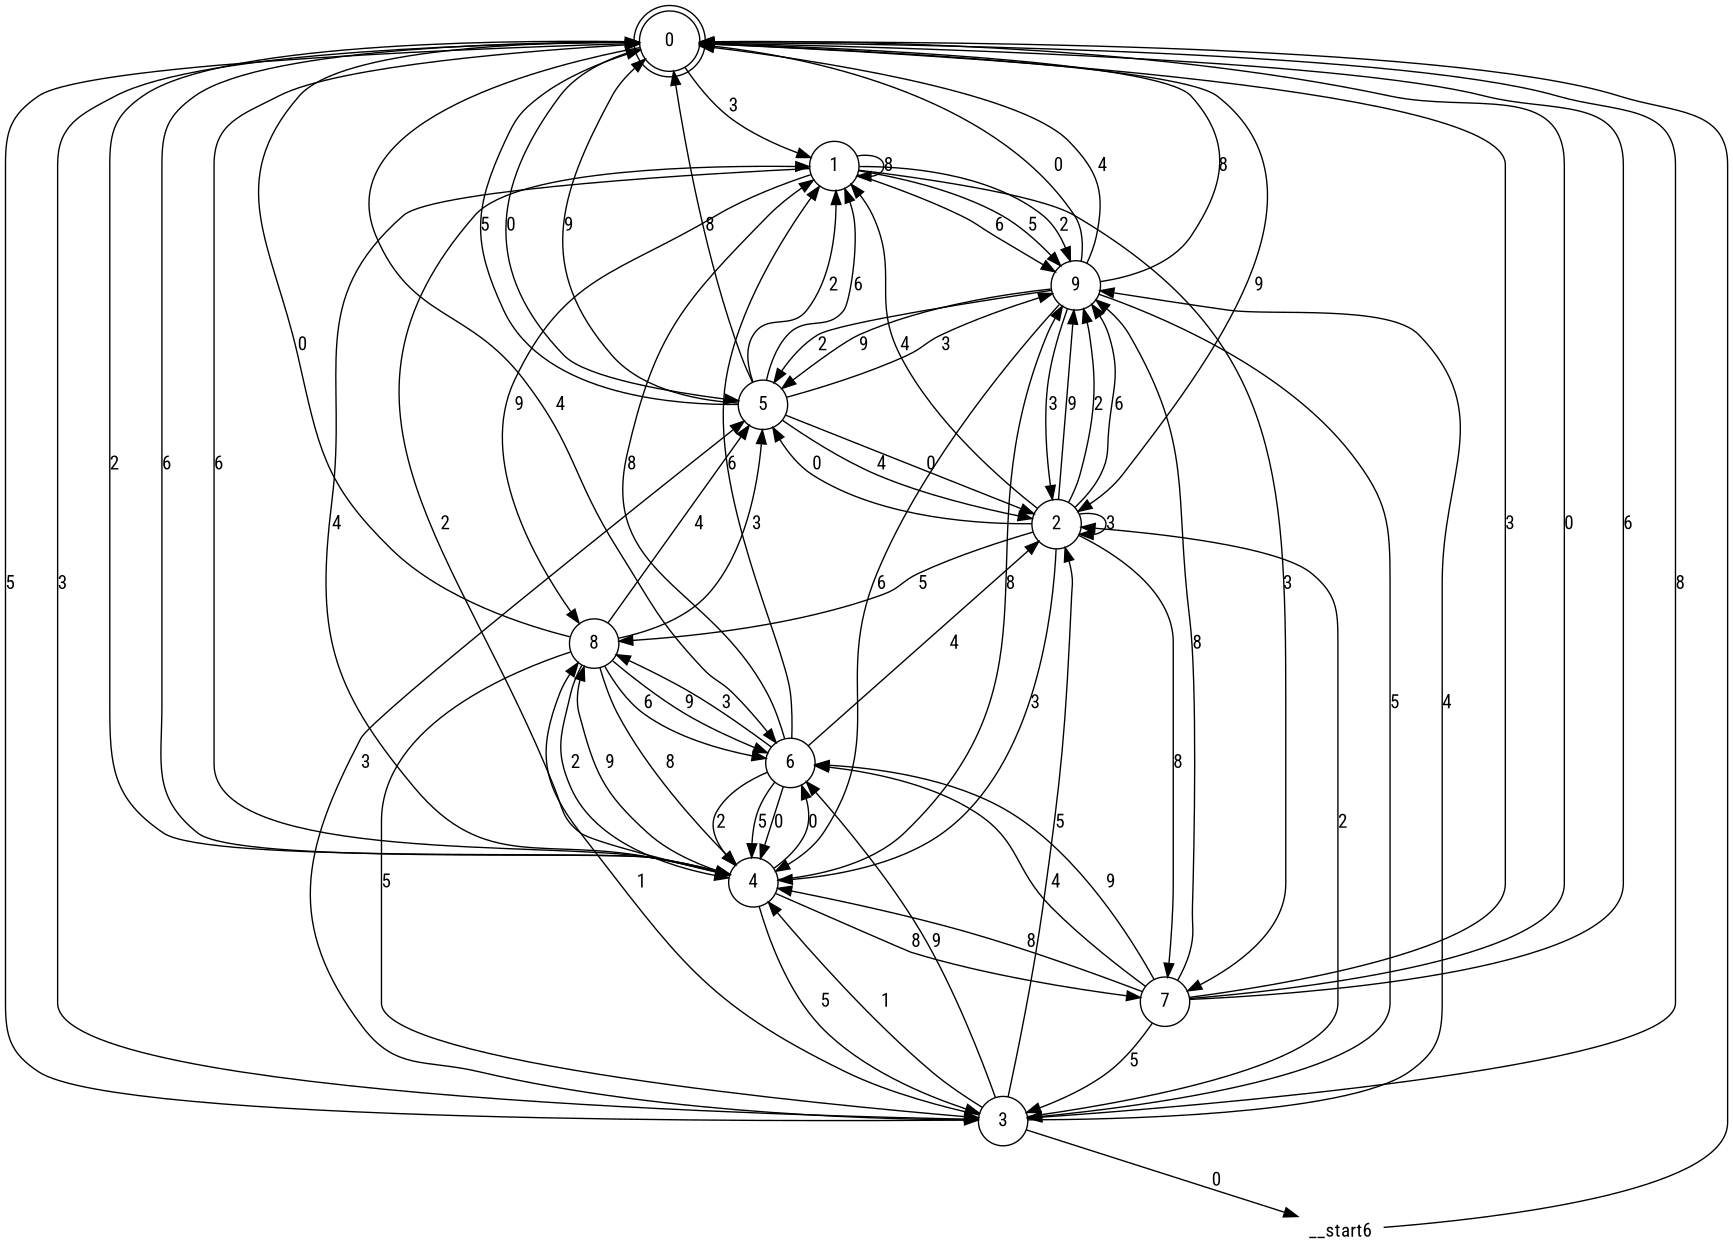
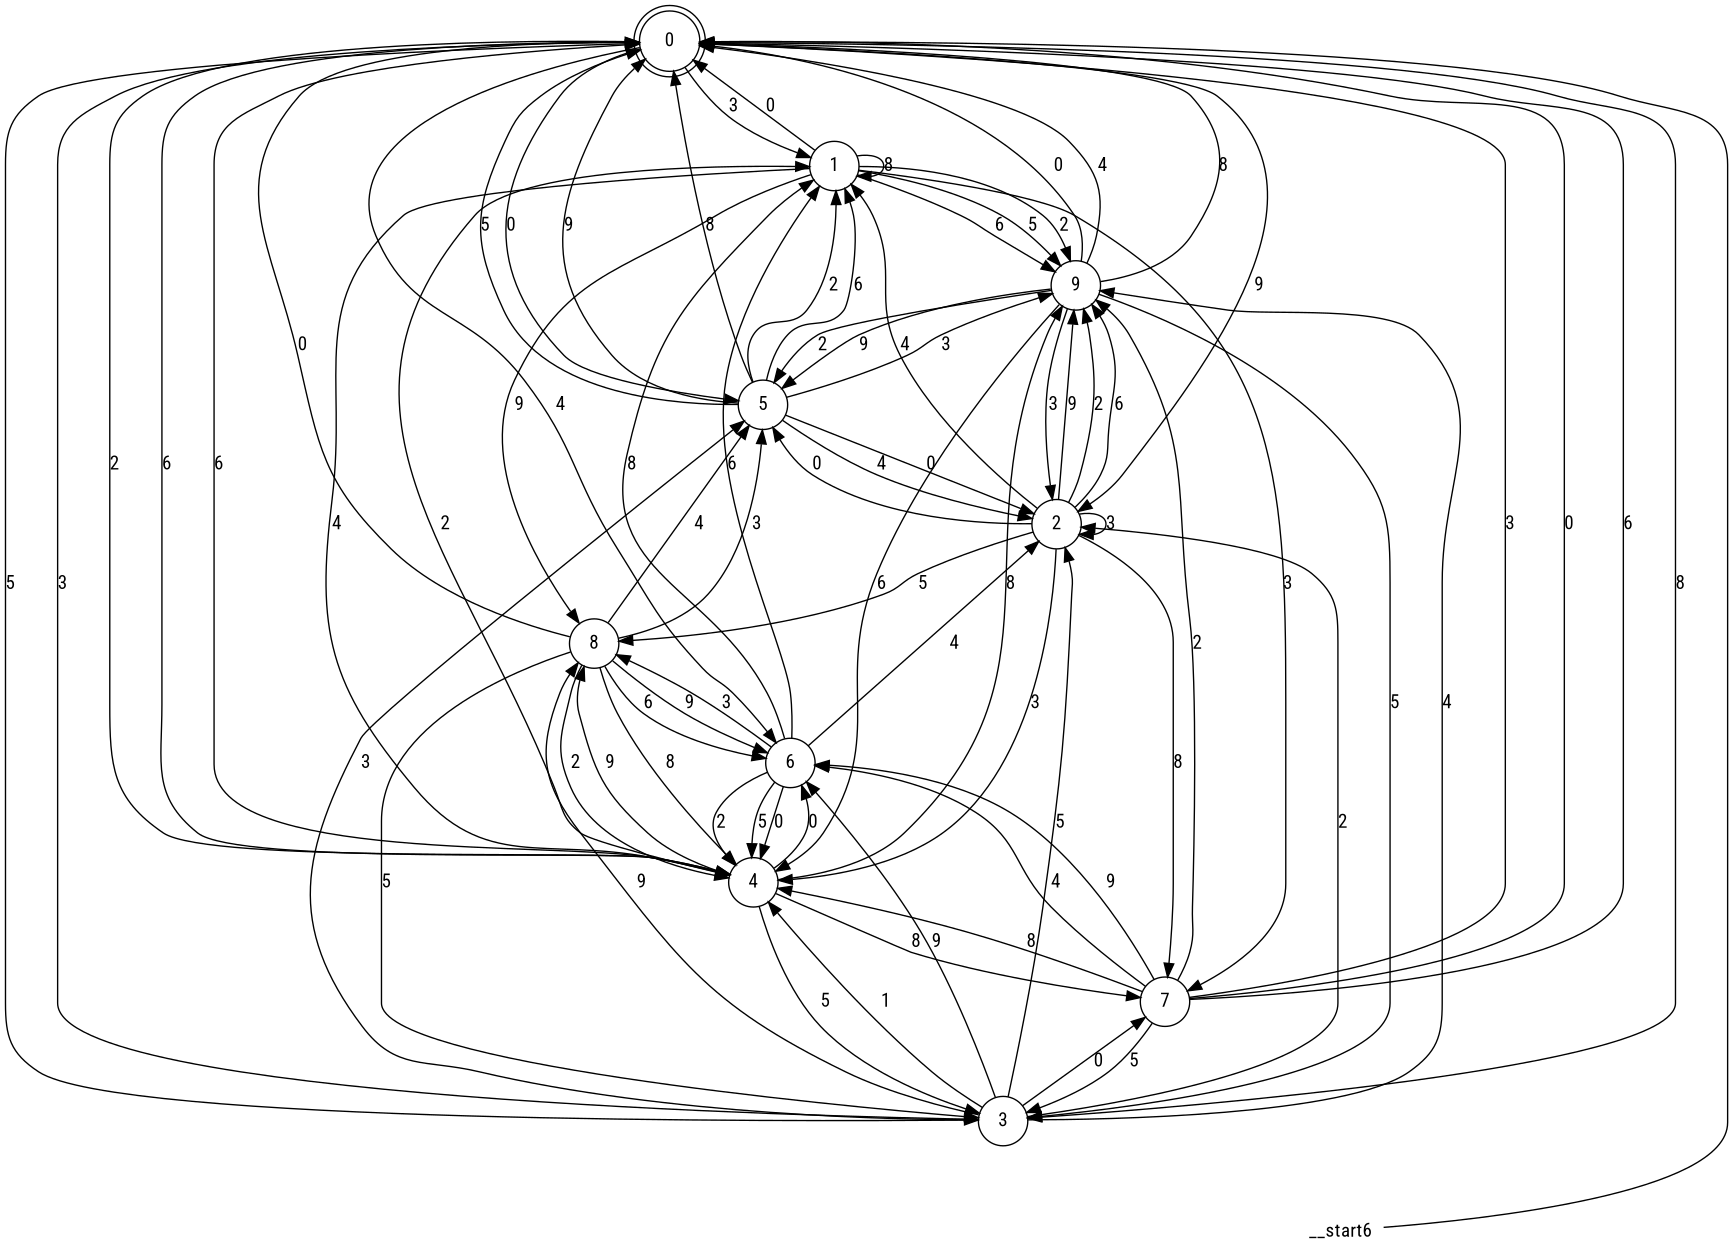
none -> (760, 109)
(1197, 644) -> (1197, 644)
(642, 882) -> (642, 882)
(1155, 1171) -> (1078, 1066)
